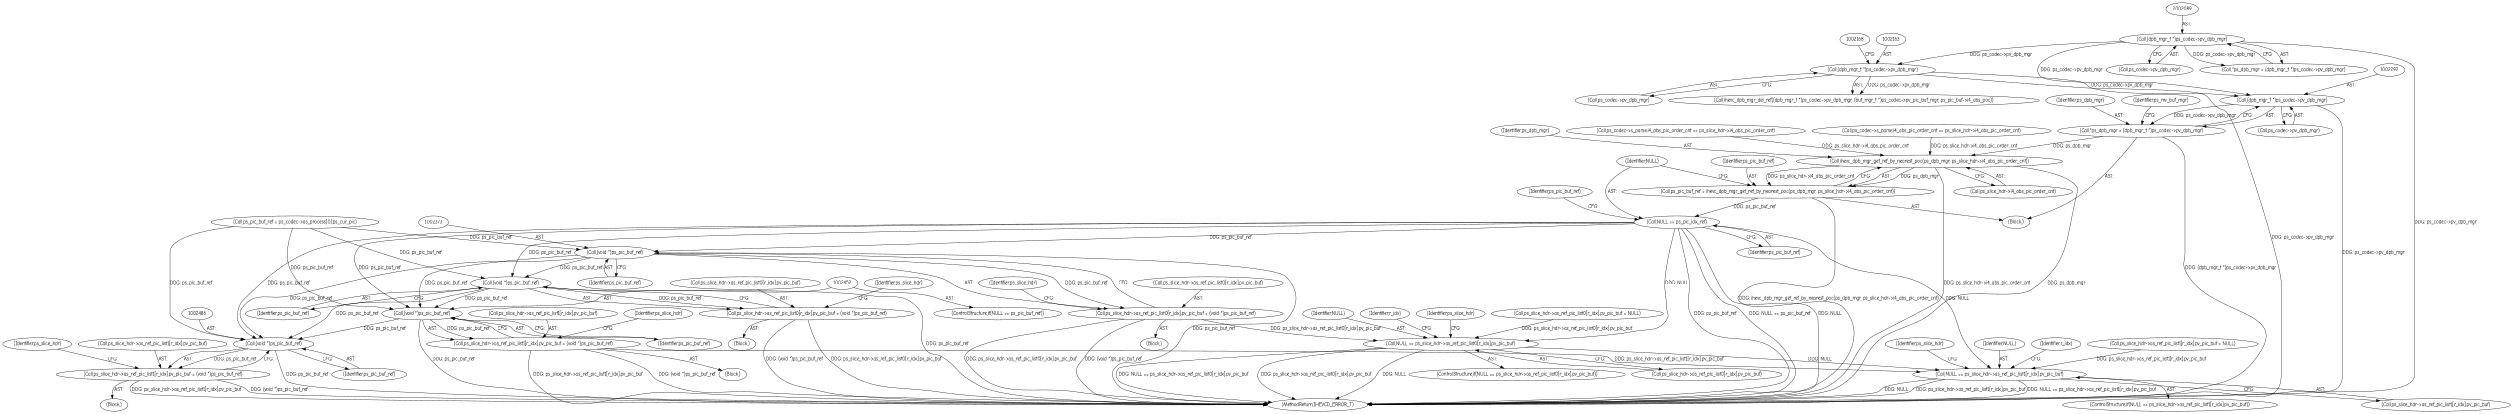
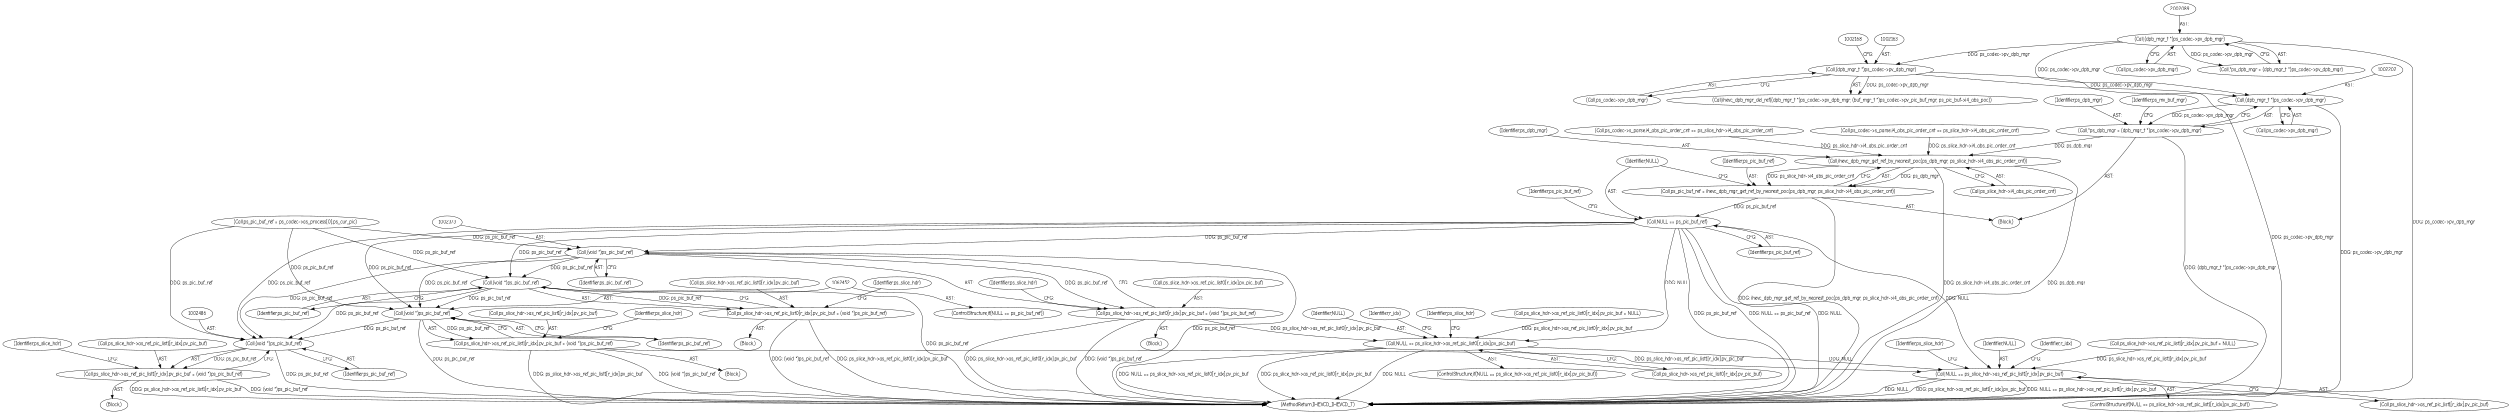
(2389, 70) -> (2387, 70)
(1677, 222) -> (1677, 222)
(842, 283) -> (841, 283)
(1318, 405) -> (1318, 405)
